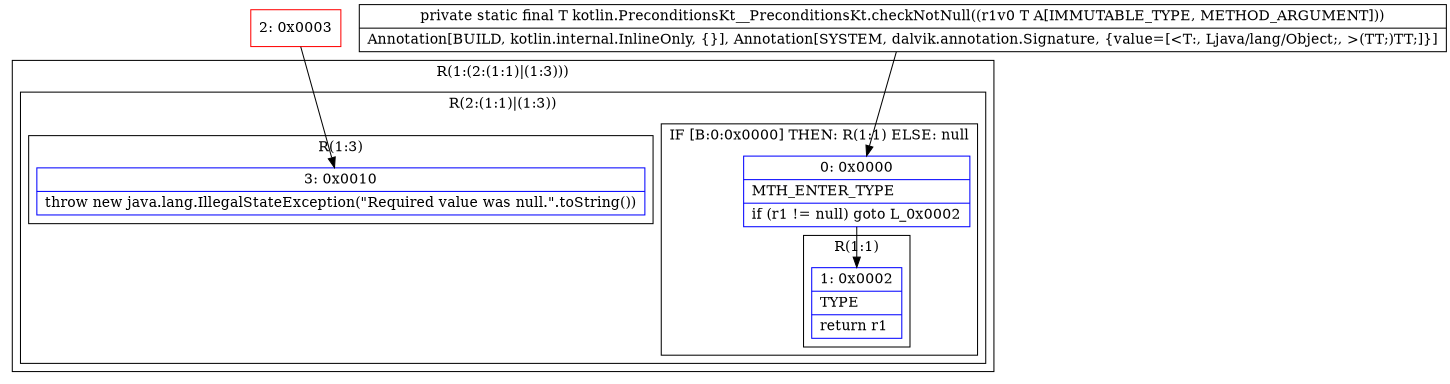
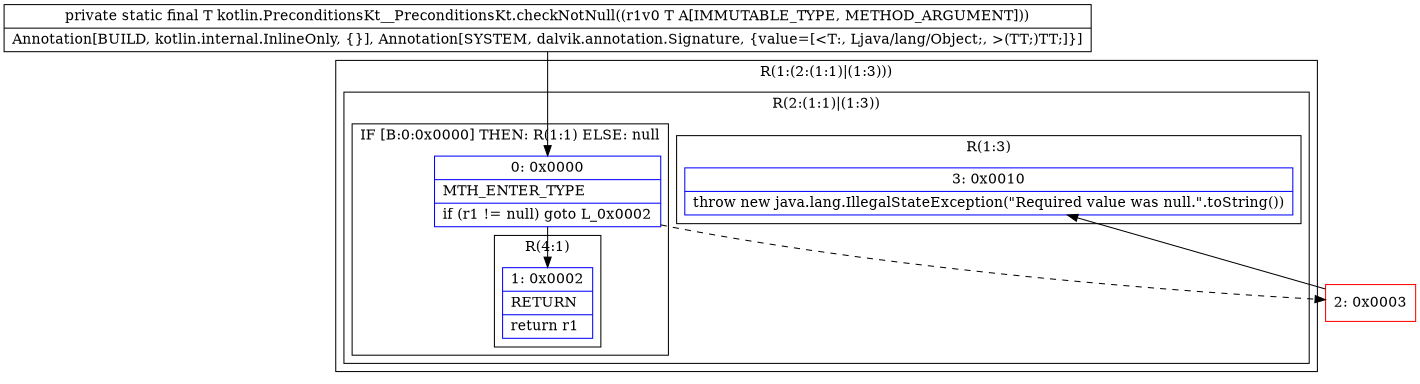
(857, 247) -> (548, 247)
none -> (987, 272)
(840, 302) -> (544, 302)
